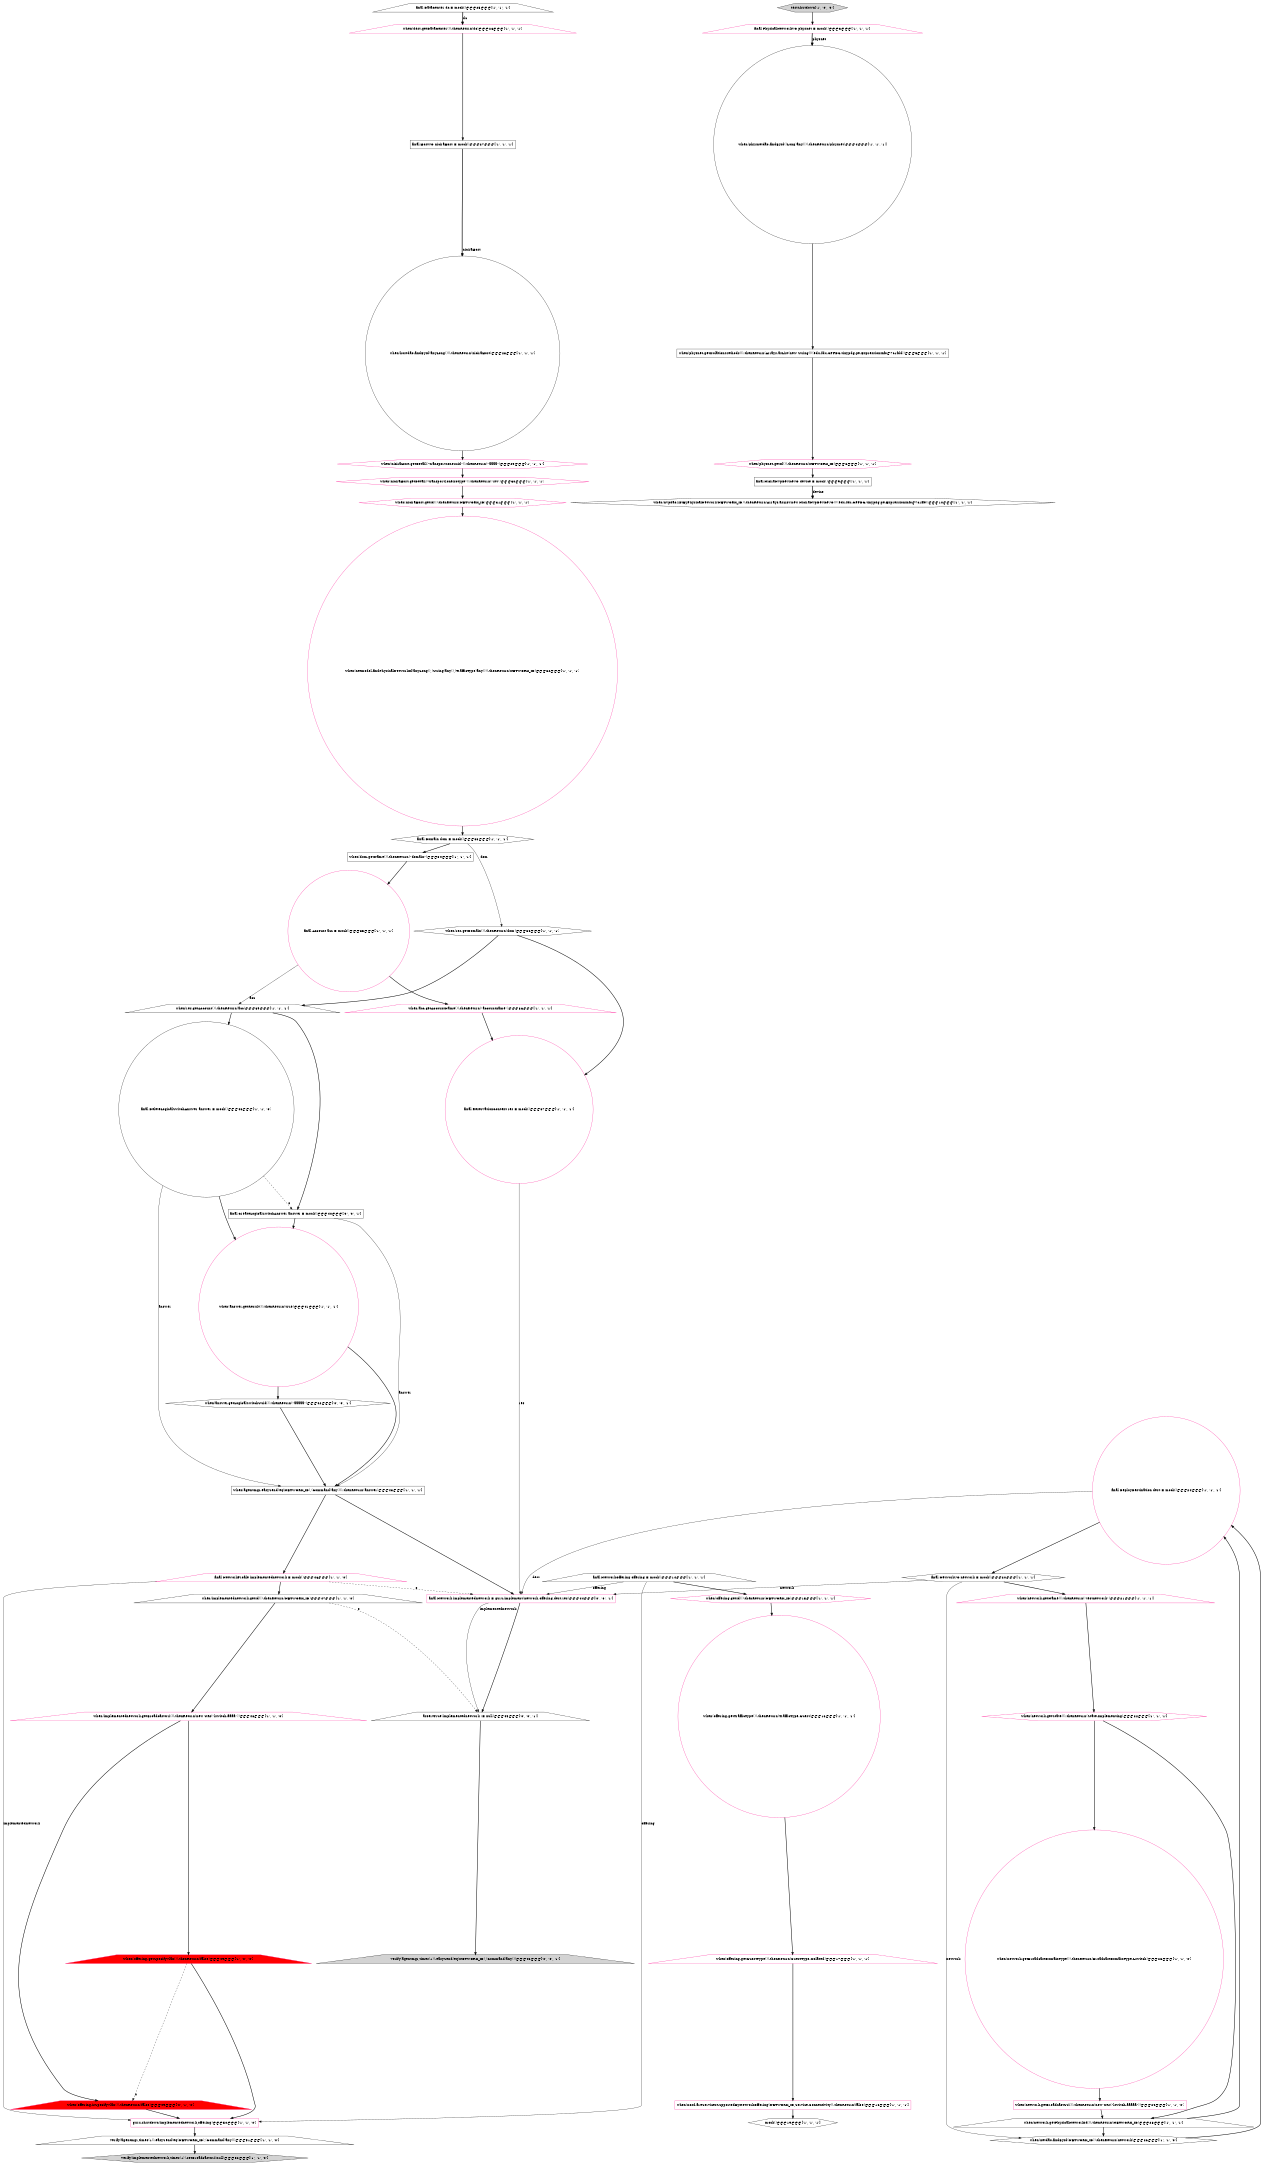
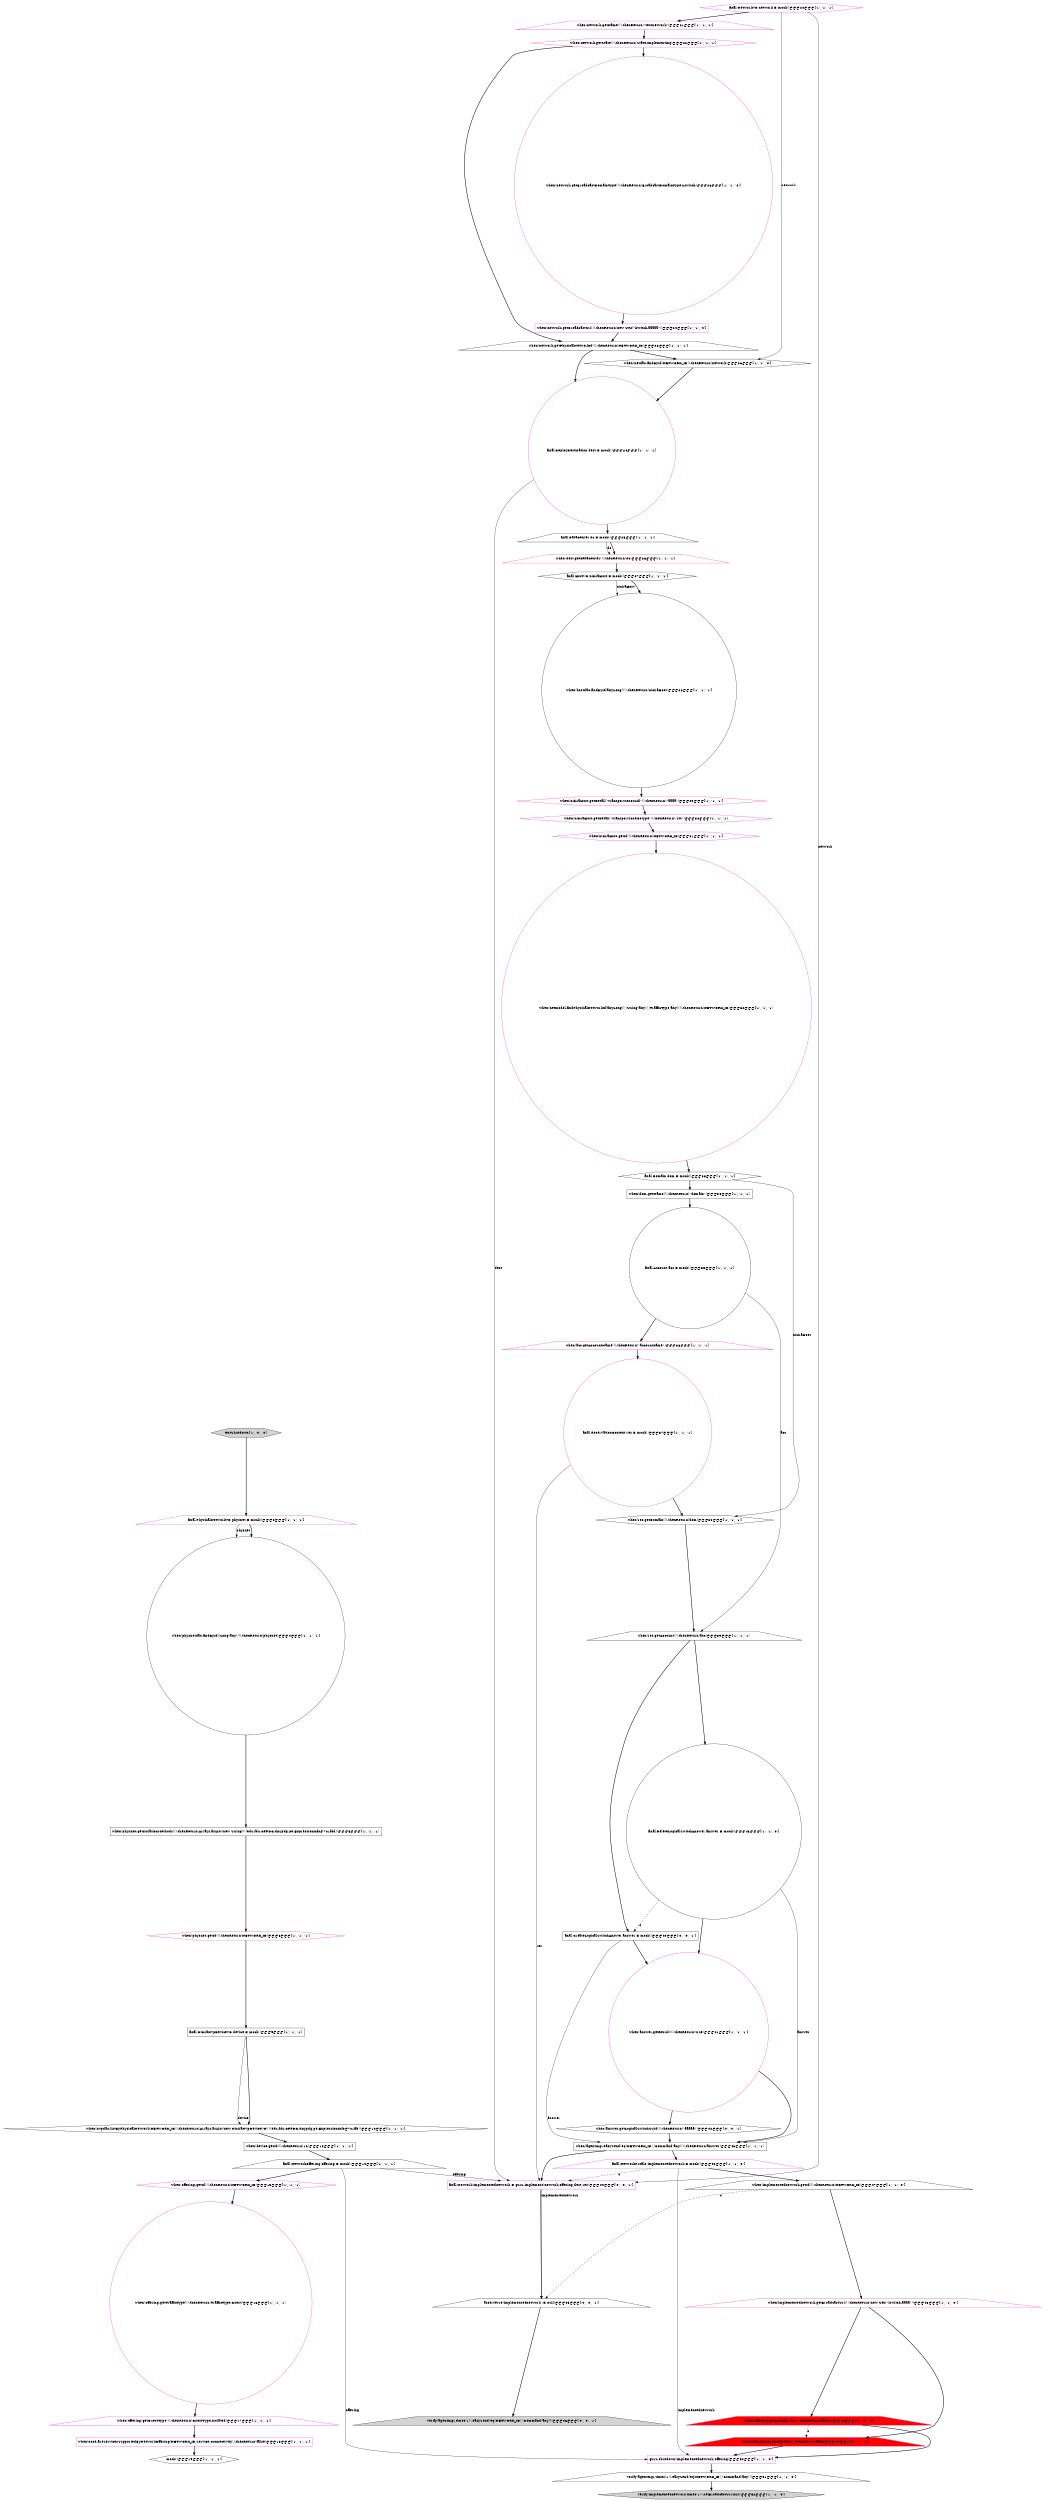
(463, 145) -> (617, 576)
(484, 857) -> (802, 1335)
(349, 931) -> (690, 1268)
(607, 988) -> (677, 1506)
(1047, 1547) -> (607, 528)
(983, 1578) -> (781, 8)
none -> (300, 2146)
